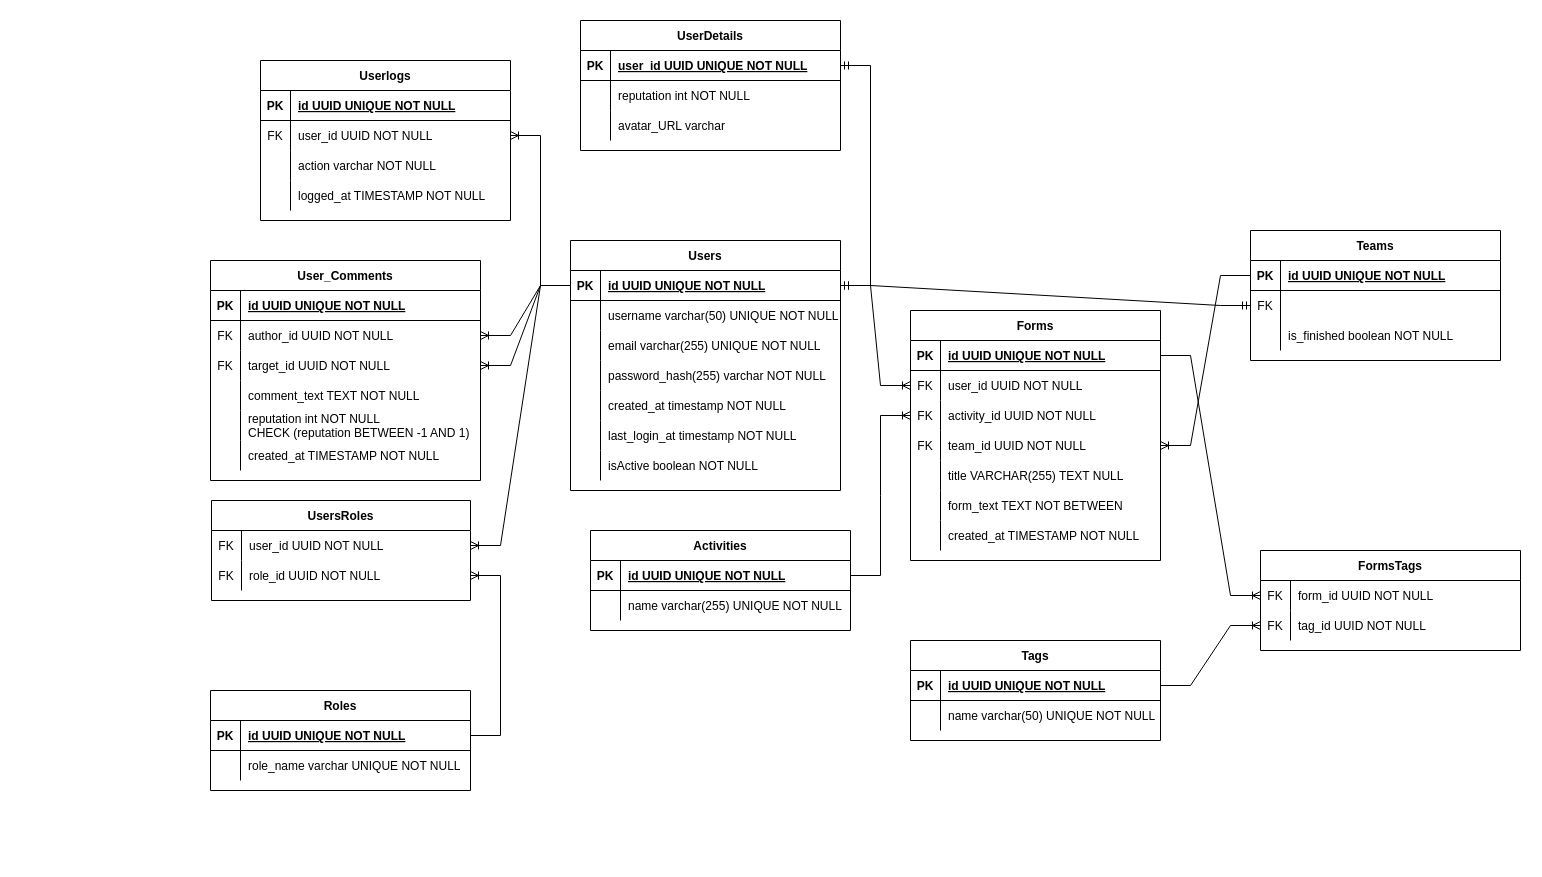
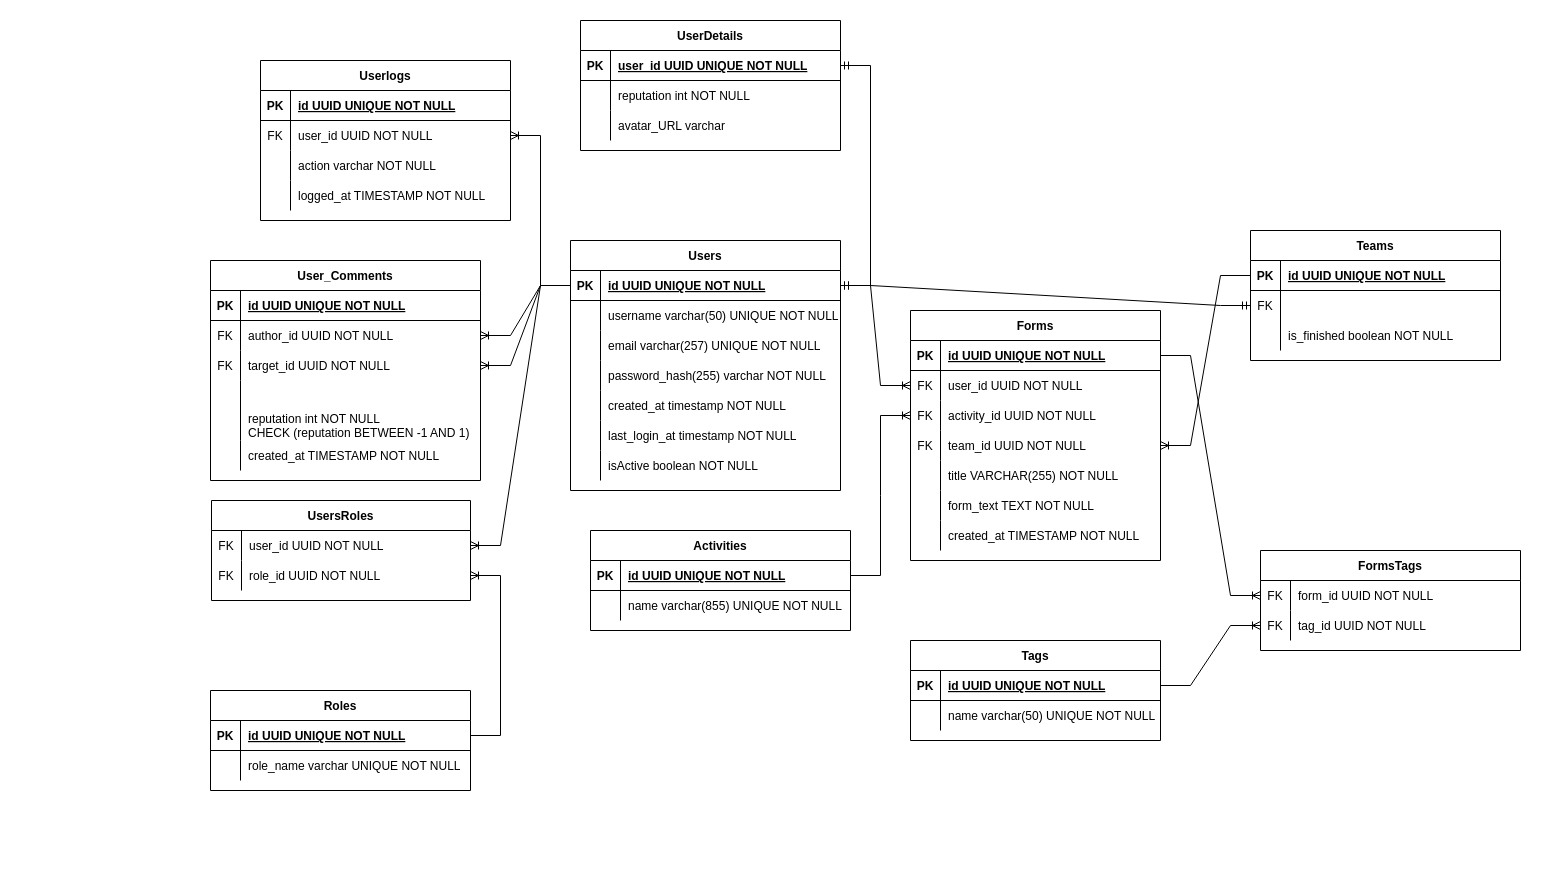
(713, 346) -> (713, 346)
(361, 396) -> none
(1034, 476) -> (1031, 476)
(1031, 506) -> (1021, 506)
(733, 606) -> (733, 606)
